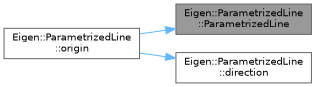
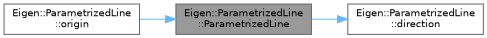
(153, 55) -> (325, 19)
